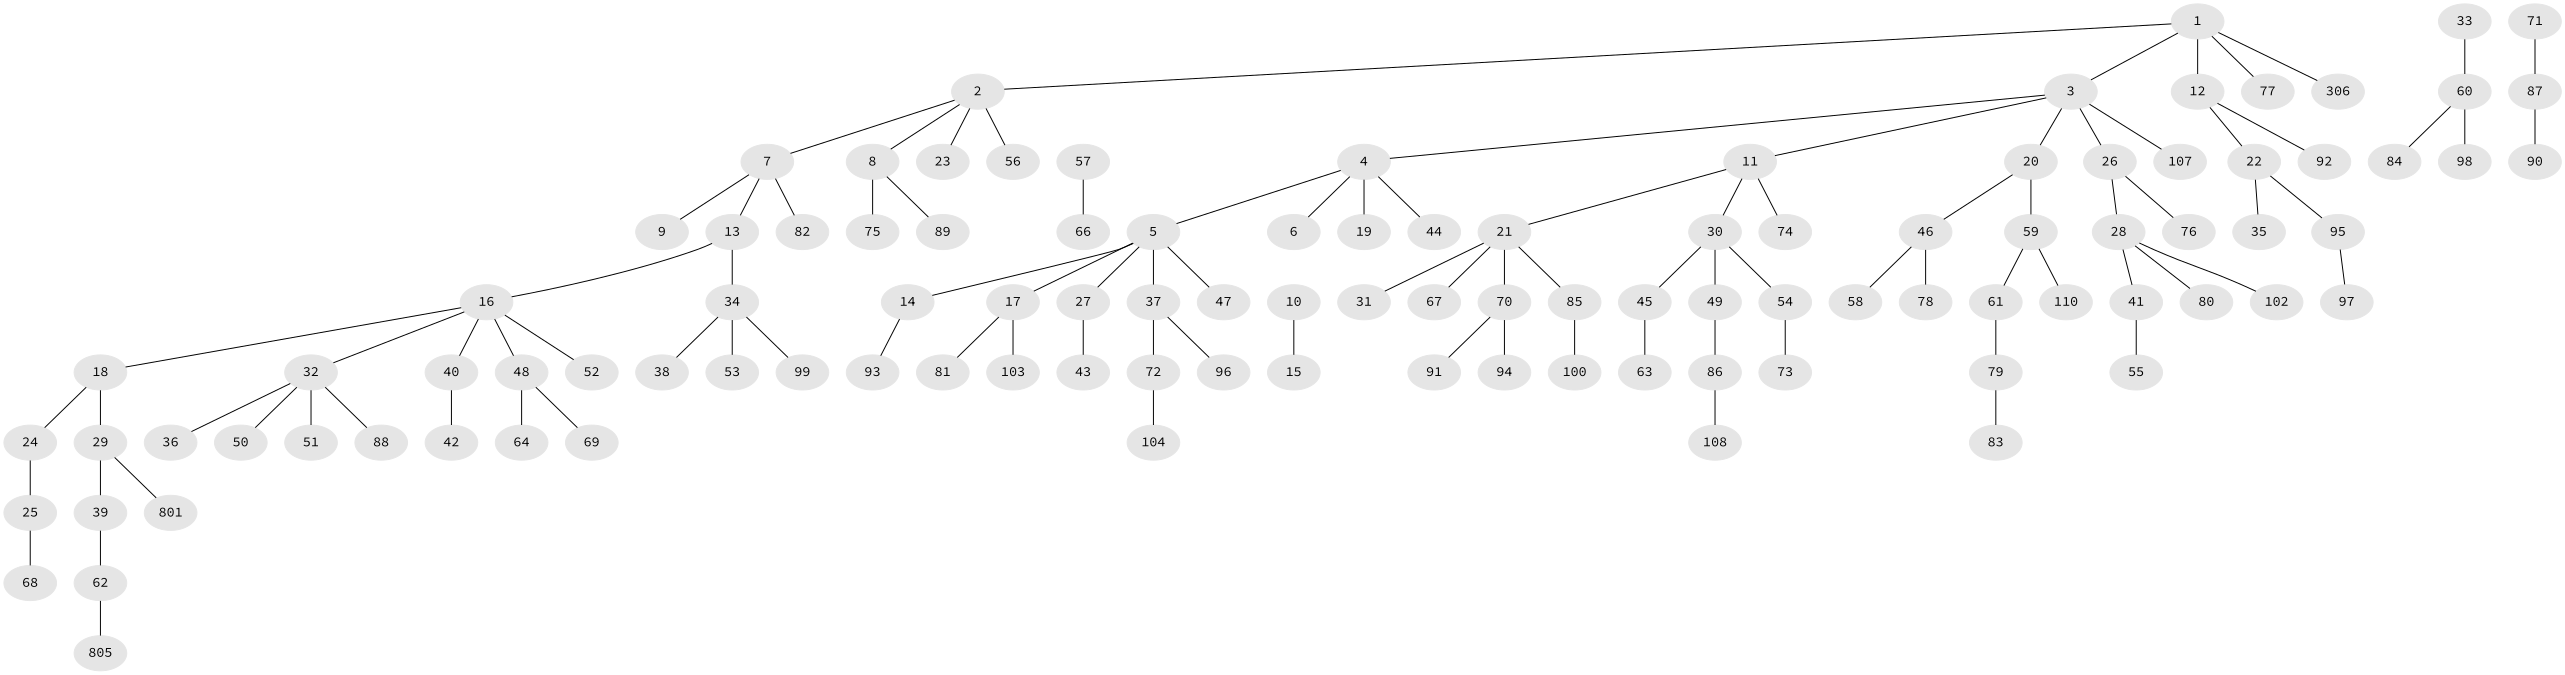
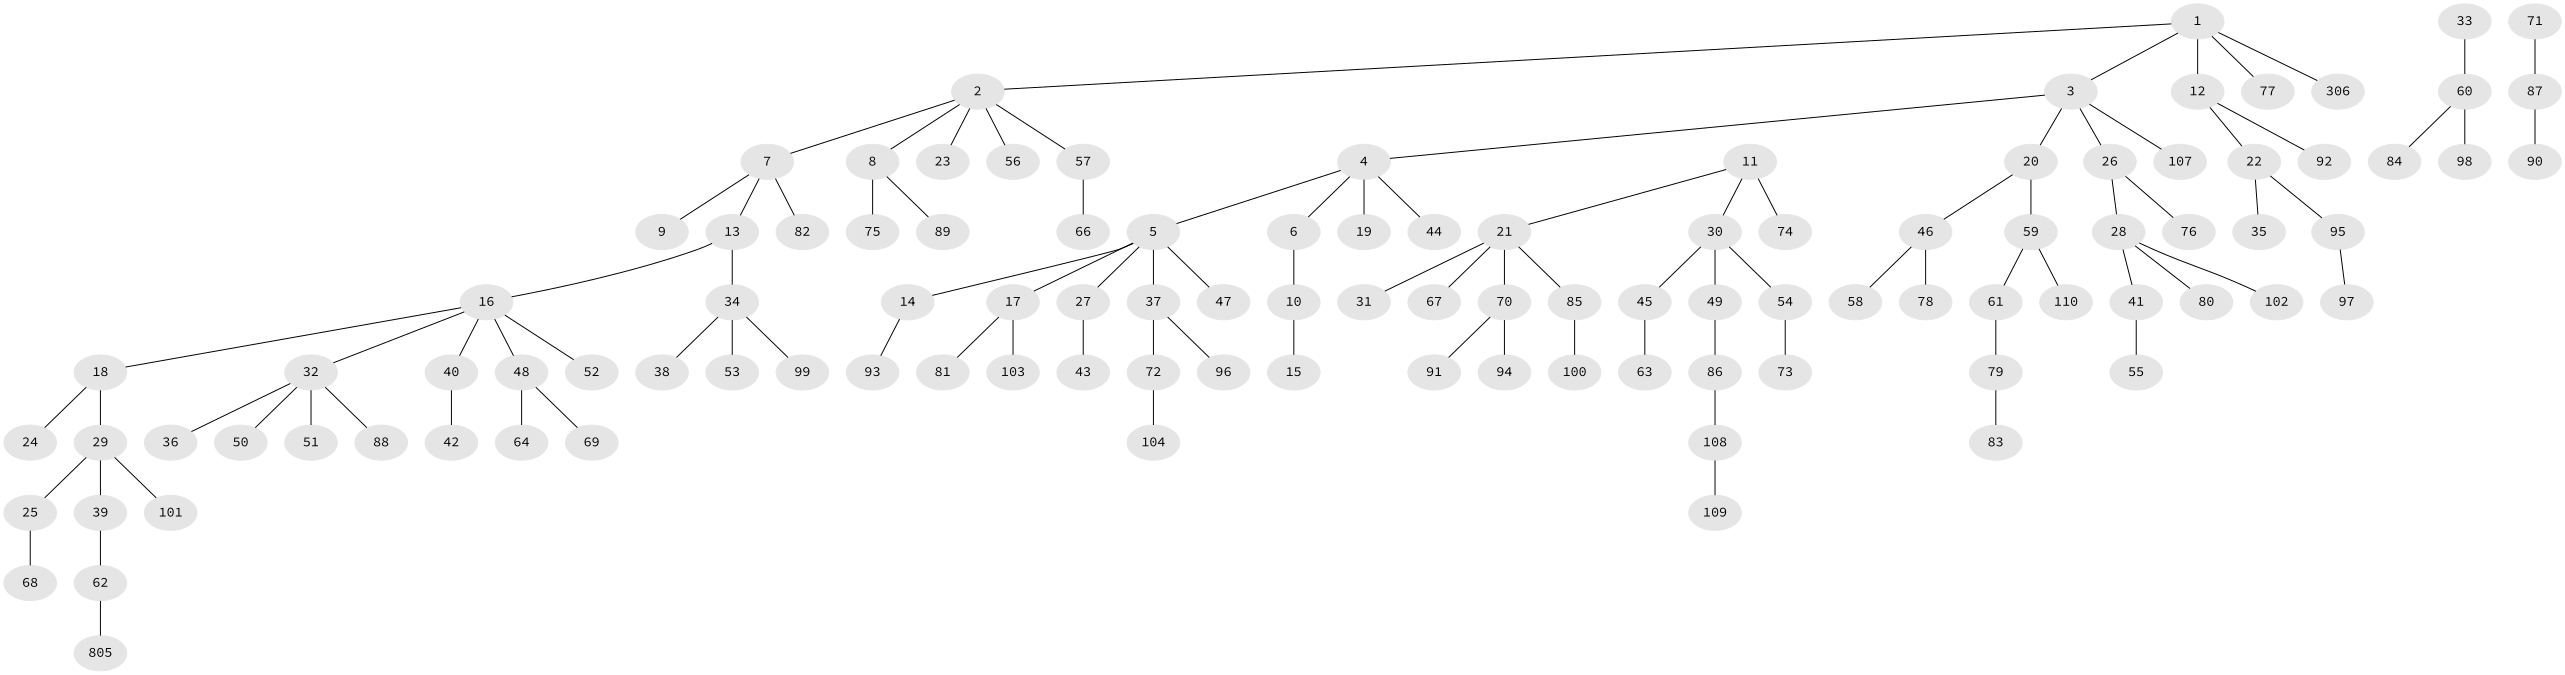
none -> (1031, 127)
(1911, 127) -> none
none -> (1294, 267)
(30, 478) -> (65, 478)
(171, 513) -> (171, 513)
none -> (1715, 513)
